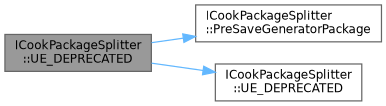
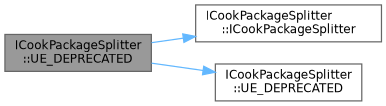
(289, 23) -> (289, 23)
